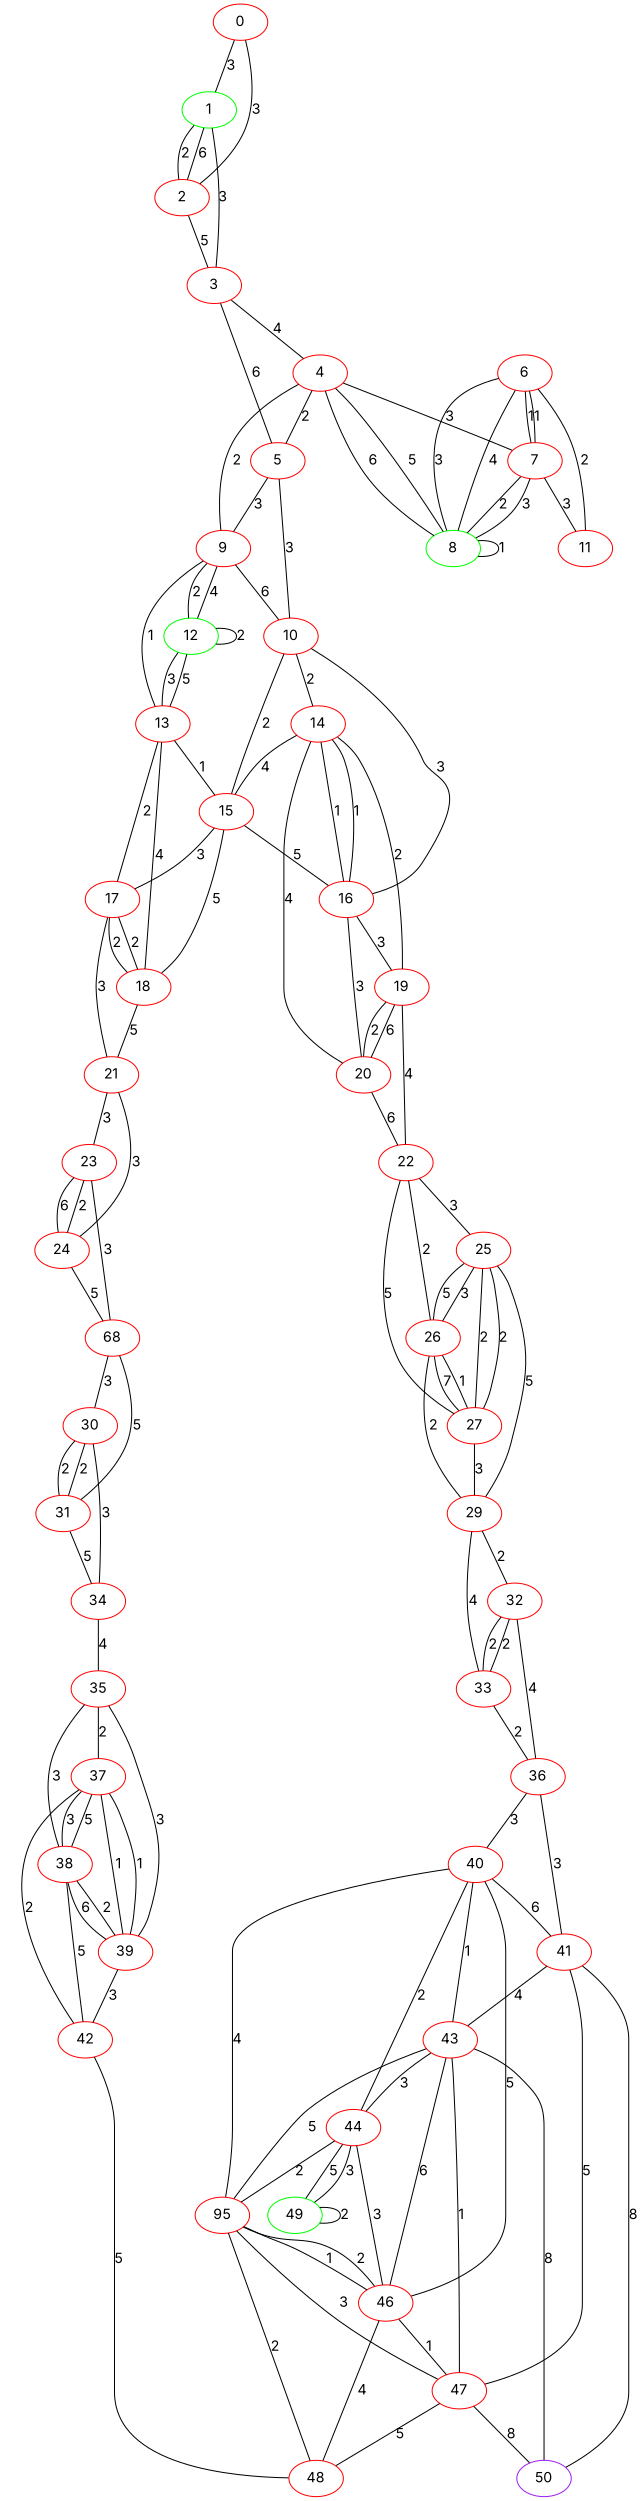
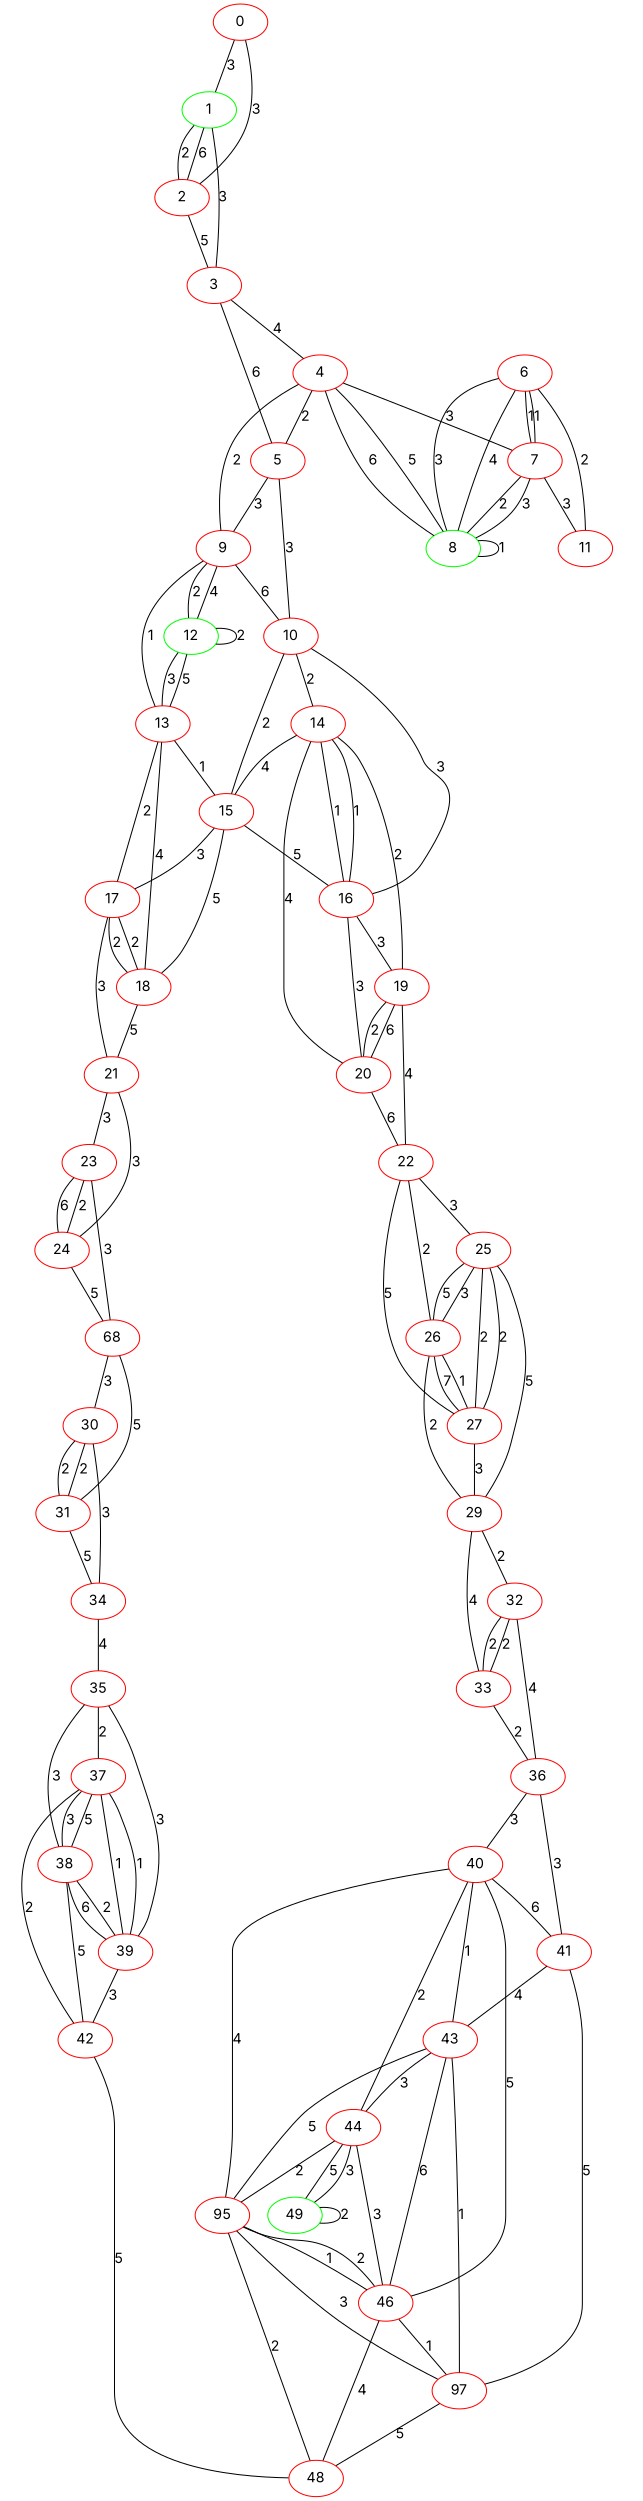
(459, 2391) -> (459, 2391)
(544, 2478) -> none
